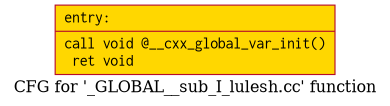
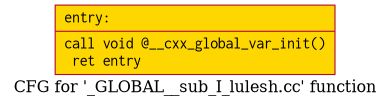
(99, 61) -> (103, 61)
